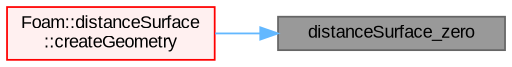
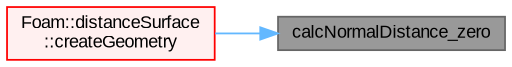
(392, 33) -> (392, 33)
